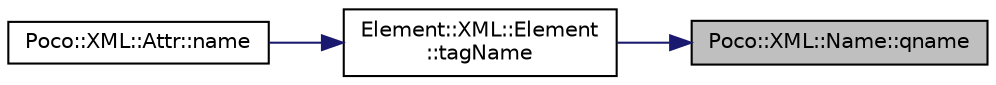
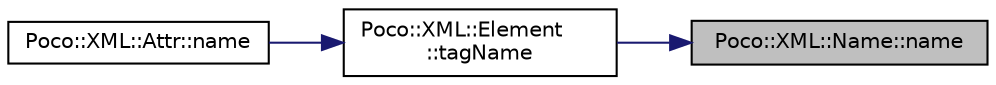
(480, 43) -> (480, 43)
(840, 43) -> (840, 43)
